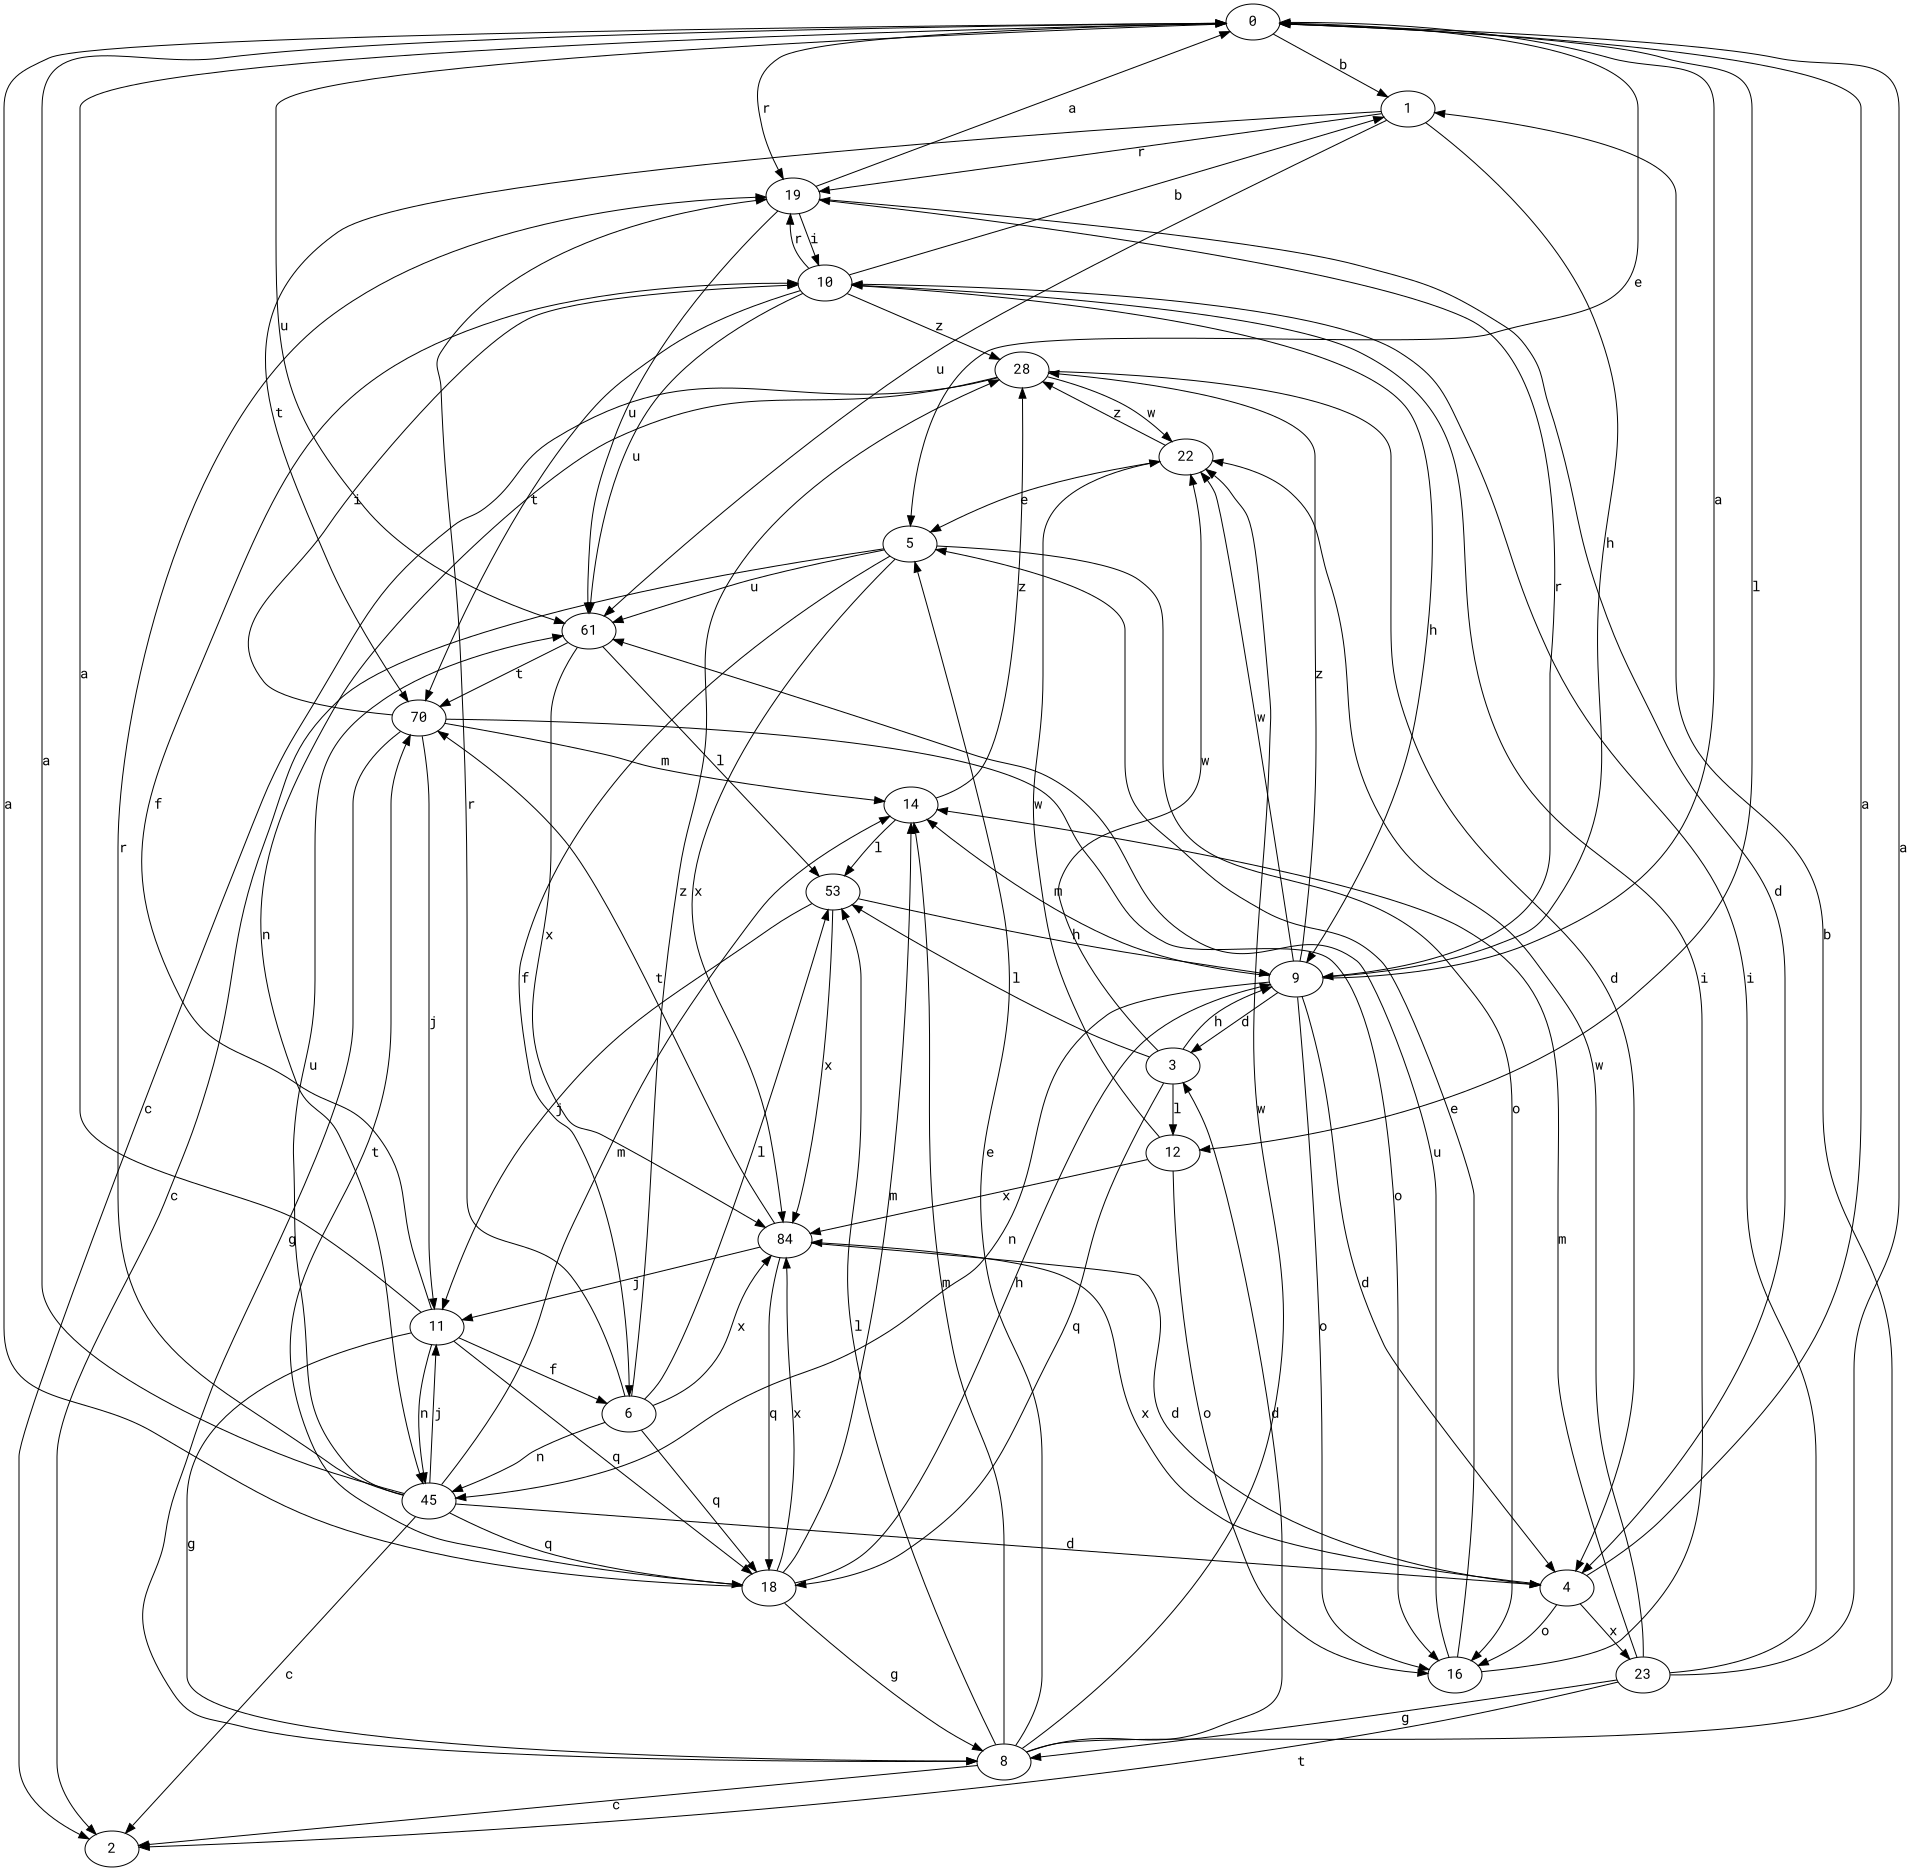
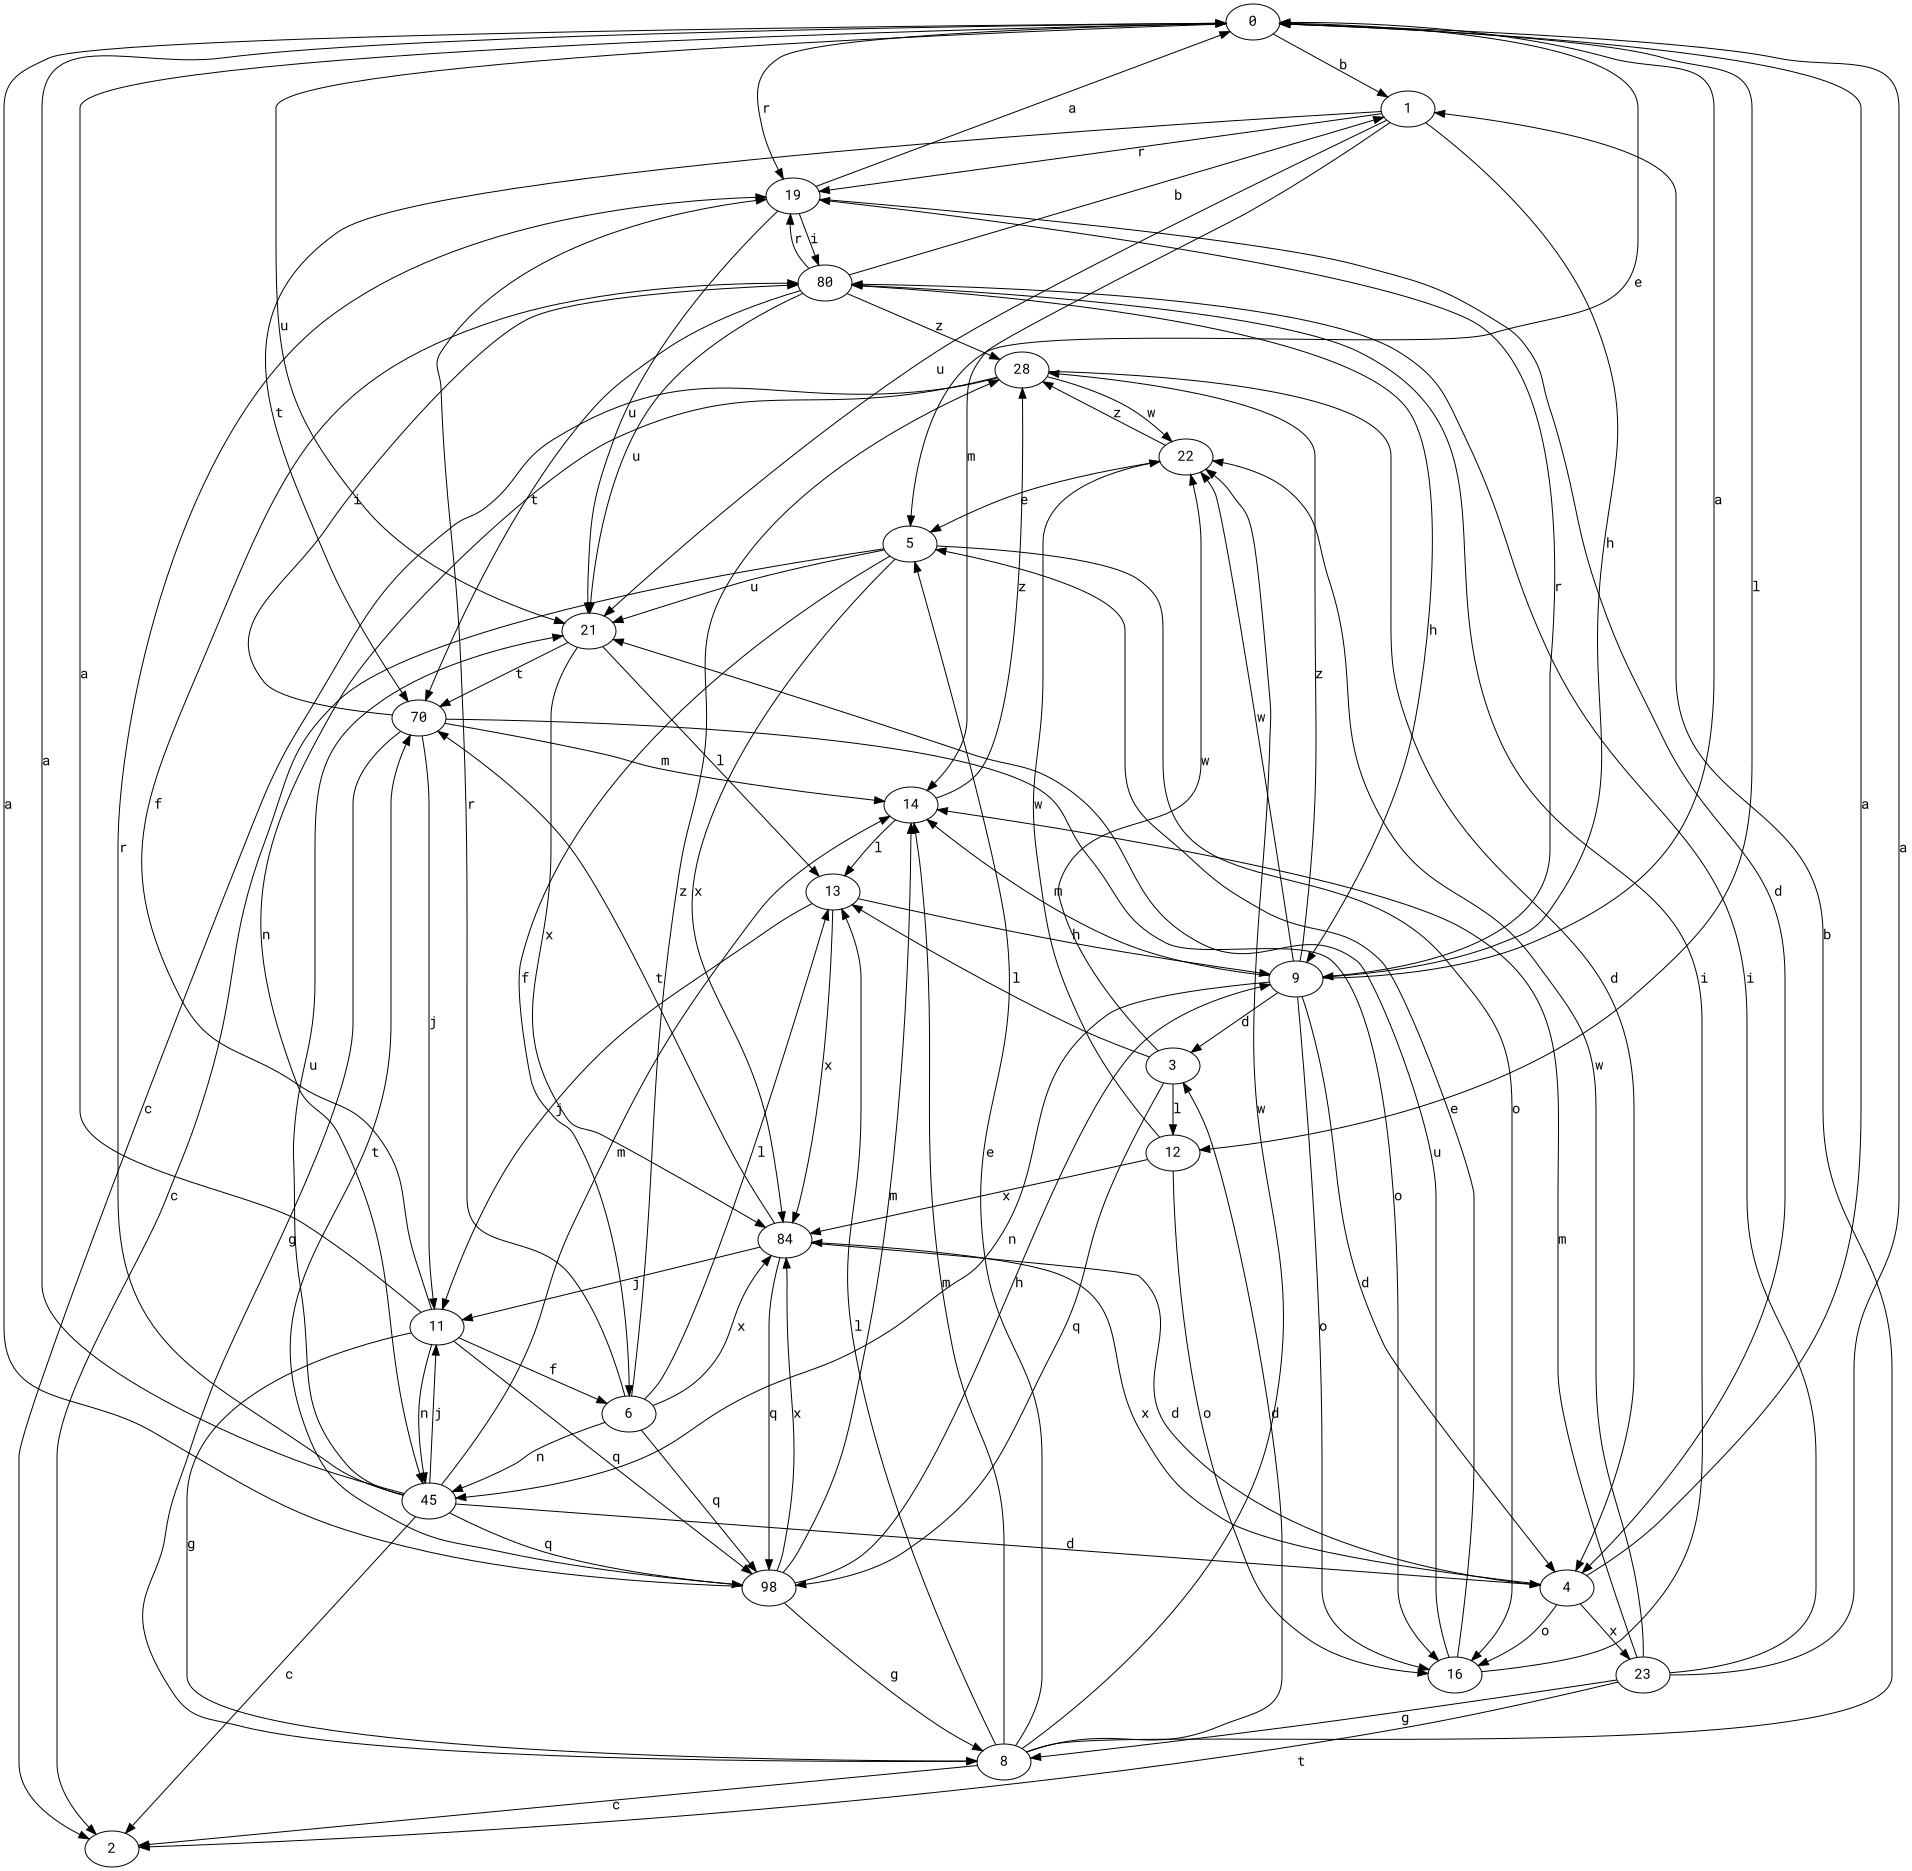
(825, 283) -> (825, 283)
none -> (1014, 335)
(589, 631) -> (589, 631)
(833, 892) -> (833, 892)
(1217, 1013) -> none
(769, 1588) -> (769, 1588)
